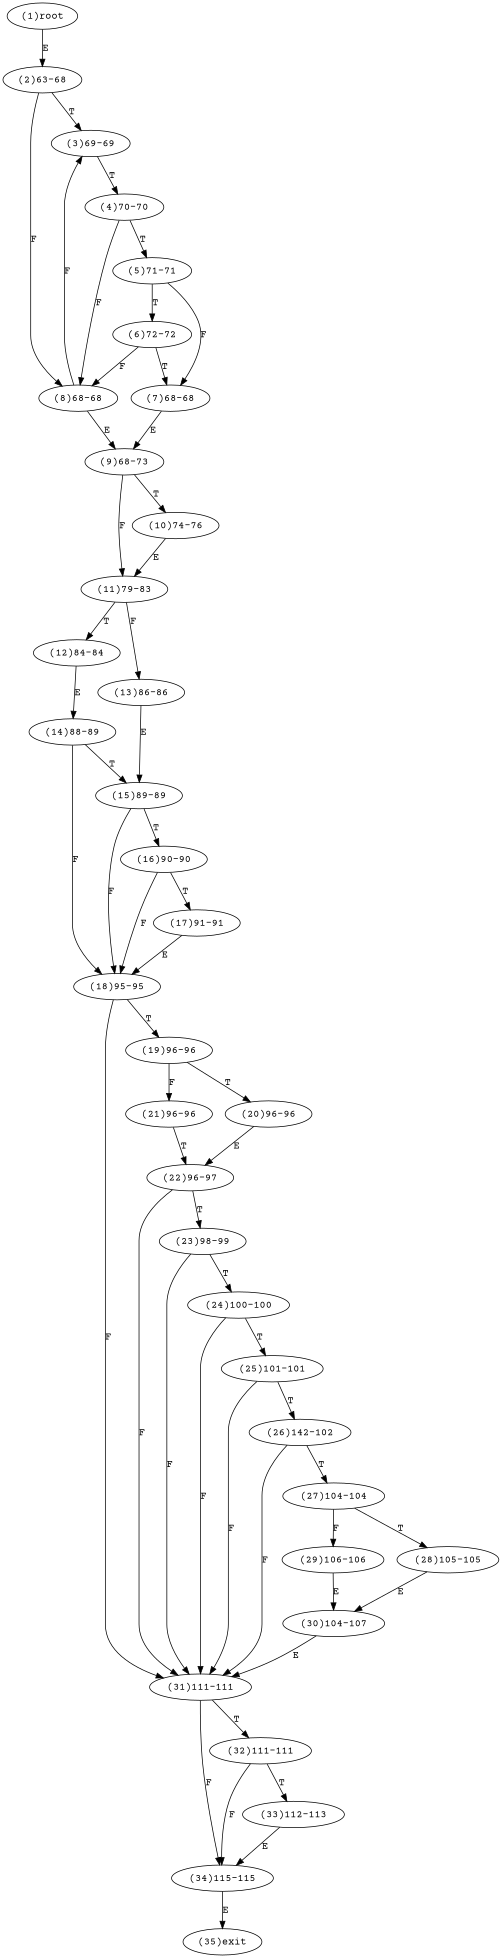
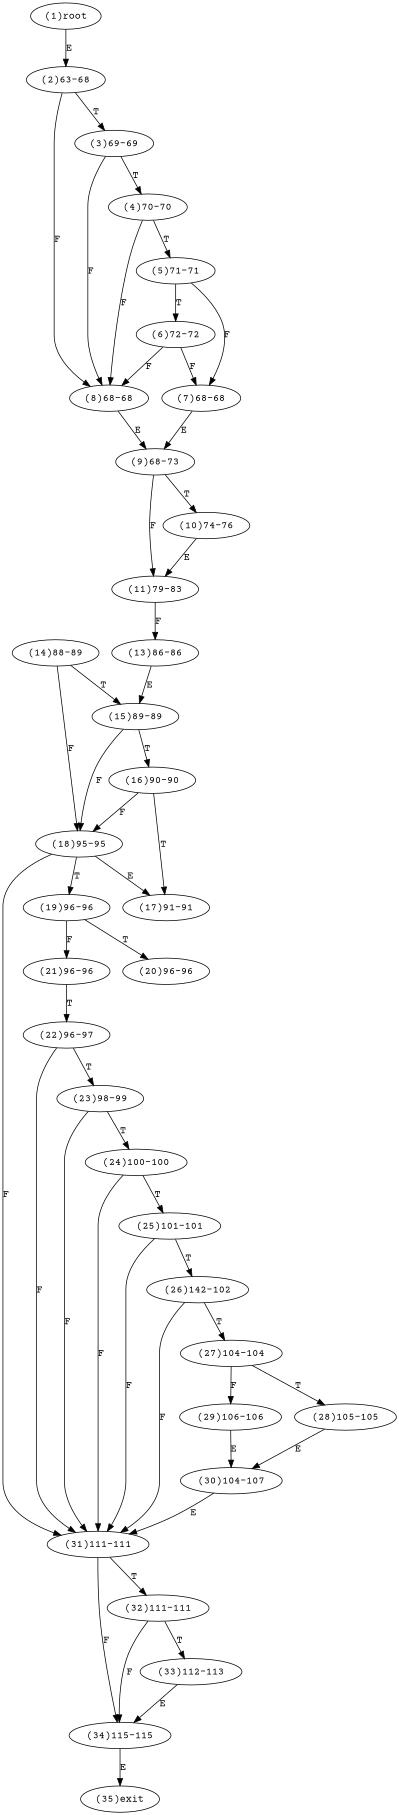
(64, 273) -> (88, 266)
(165, 366) -> (193, 366)
(77, 653) -> none
(160, 953) -> (120, 874)
(232, 1143) -> none
